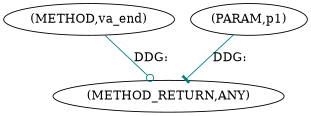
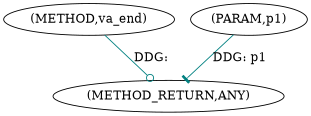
(232, 58) -> (240, 58)
